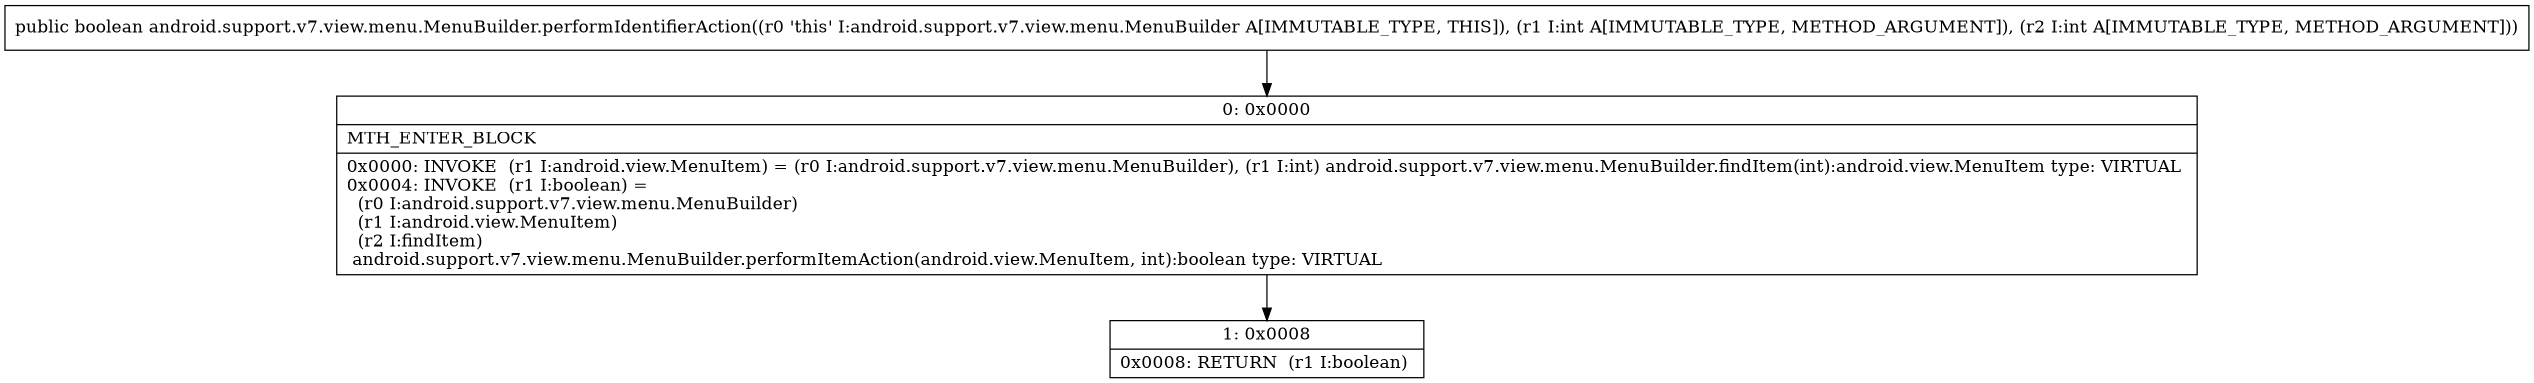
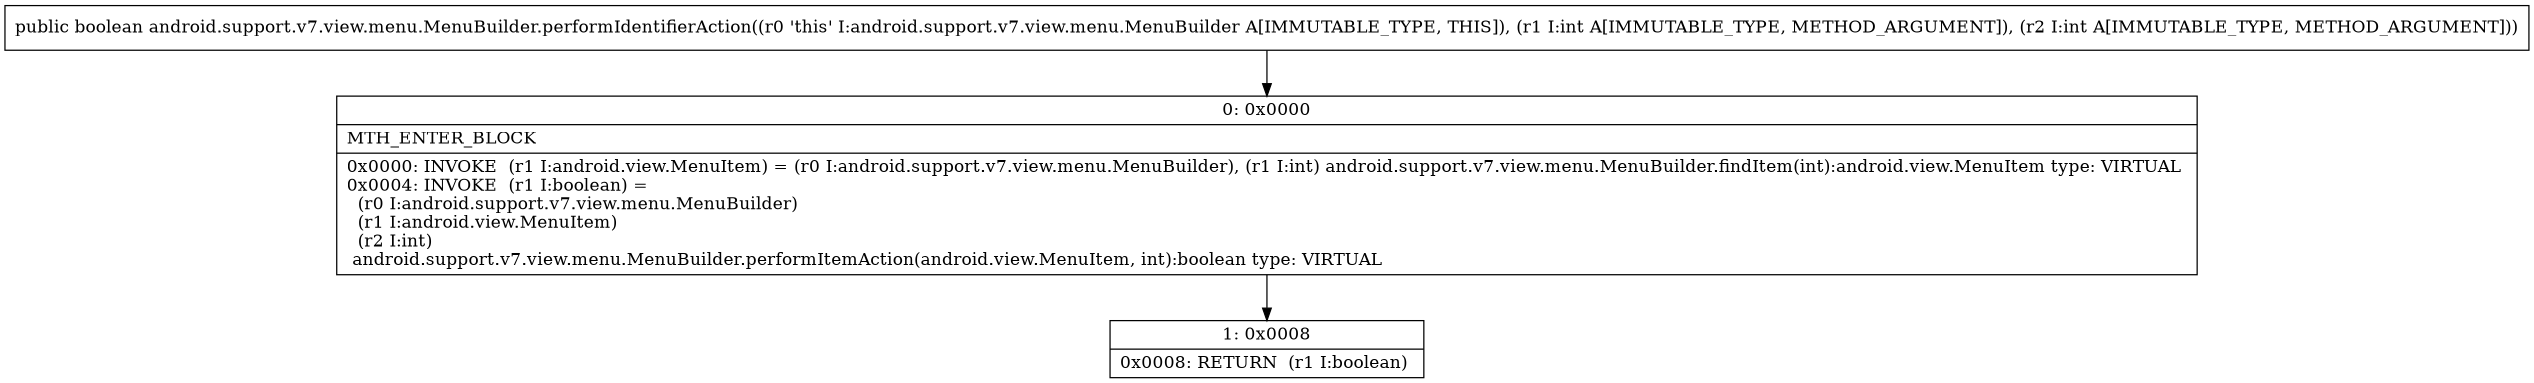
(415, 241) -> (390, 241)
